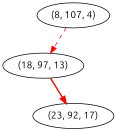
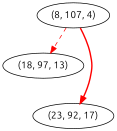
(56, 88) -> (92, 62)
